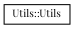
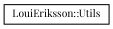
(37, 14) -> (57, 14)
